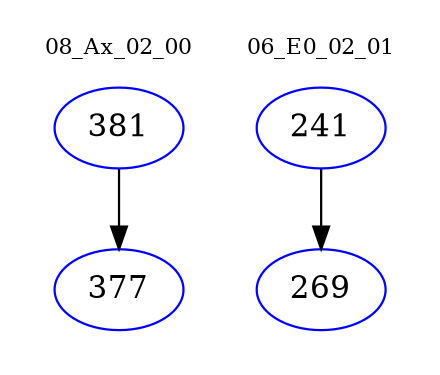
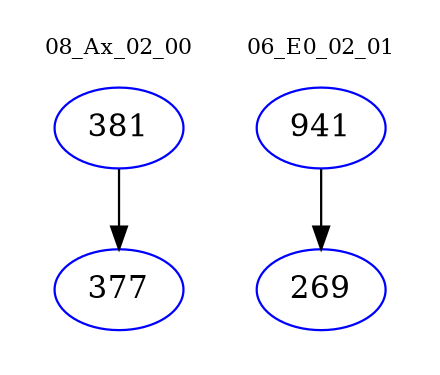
(321, 128) -> (321, 128)
